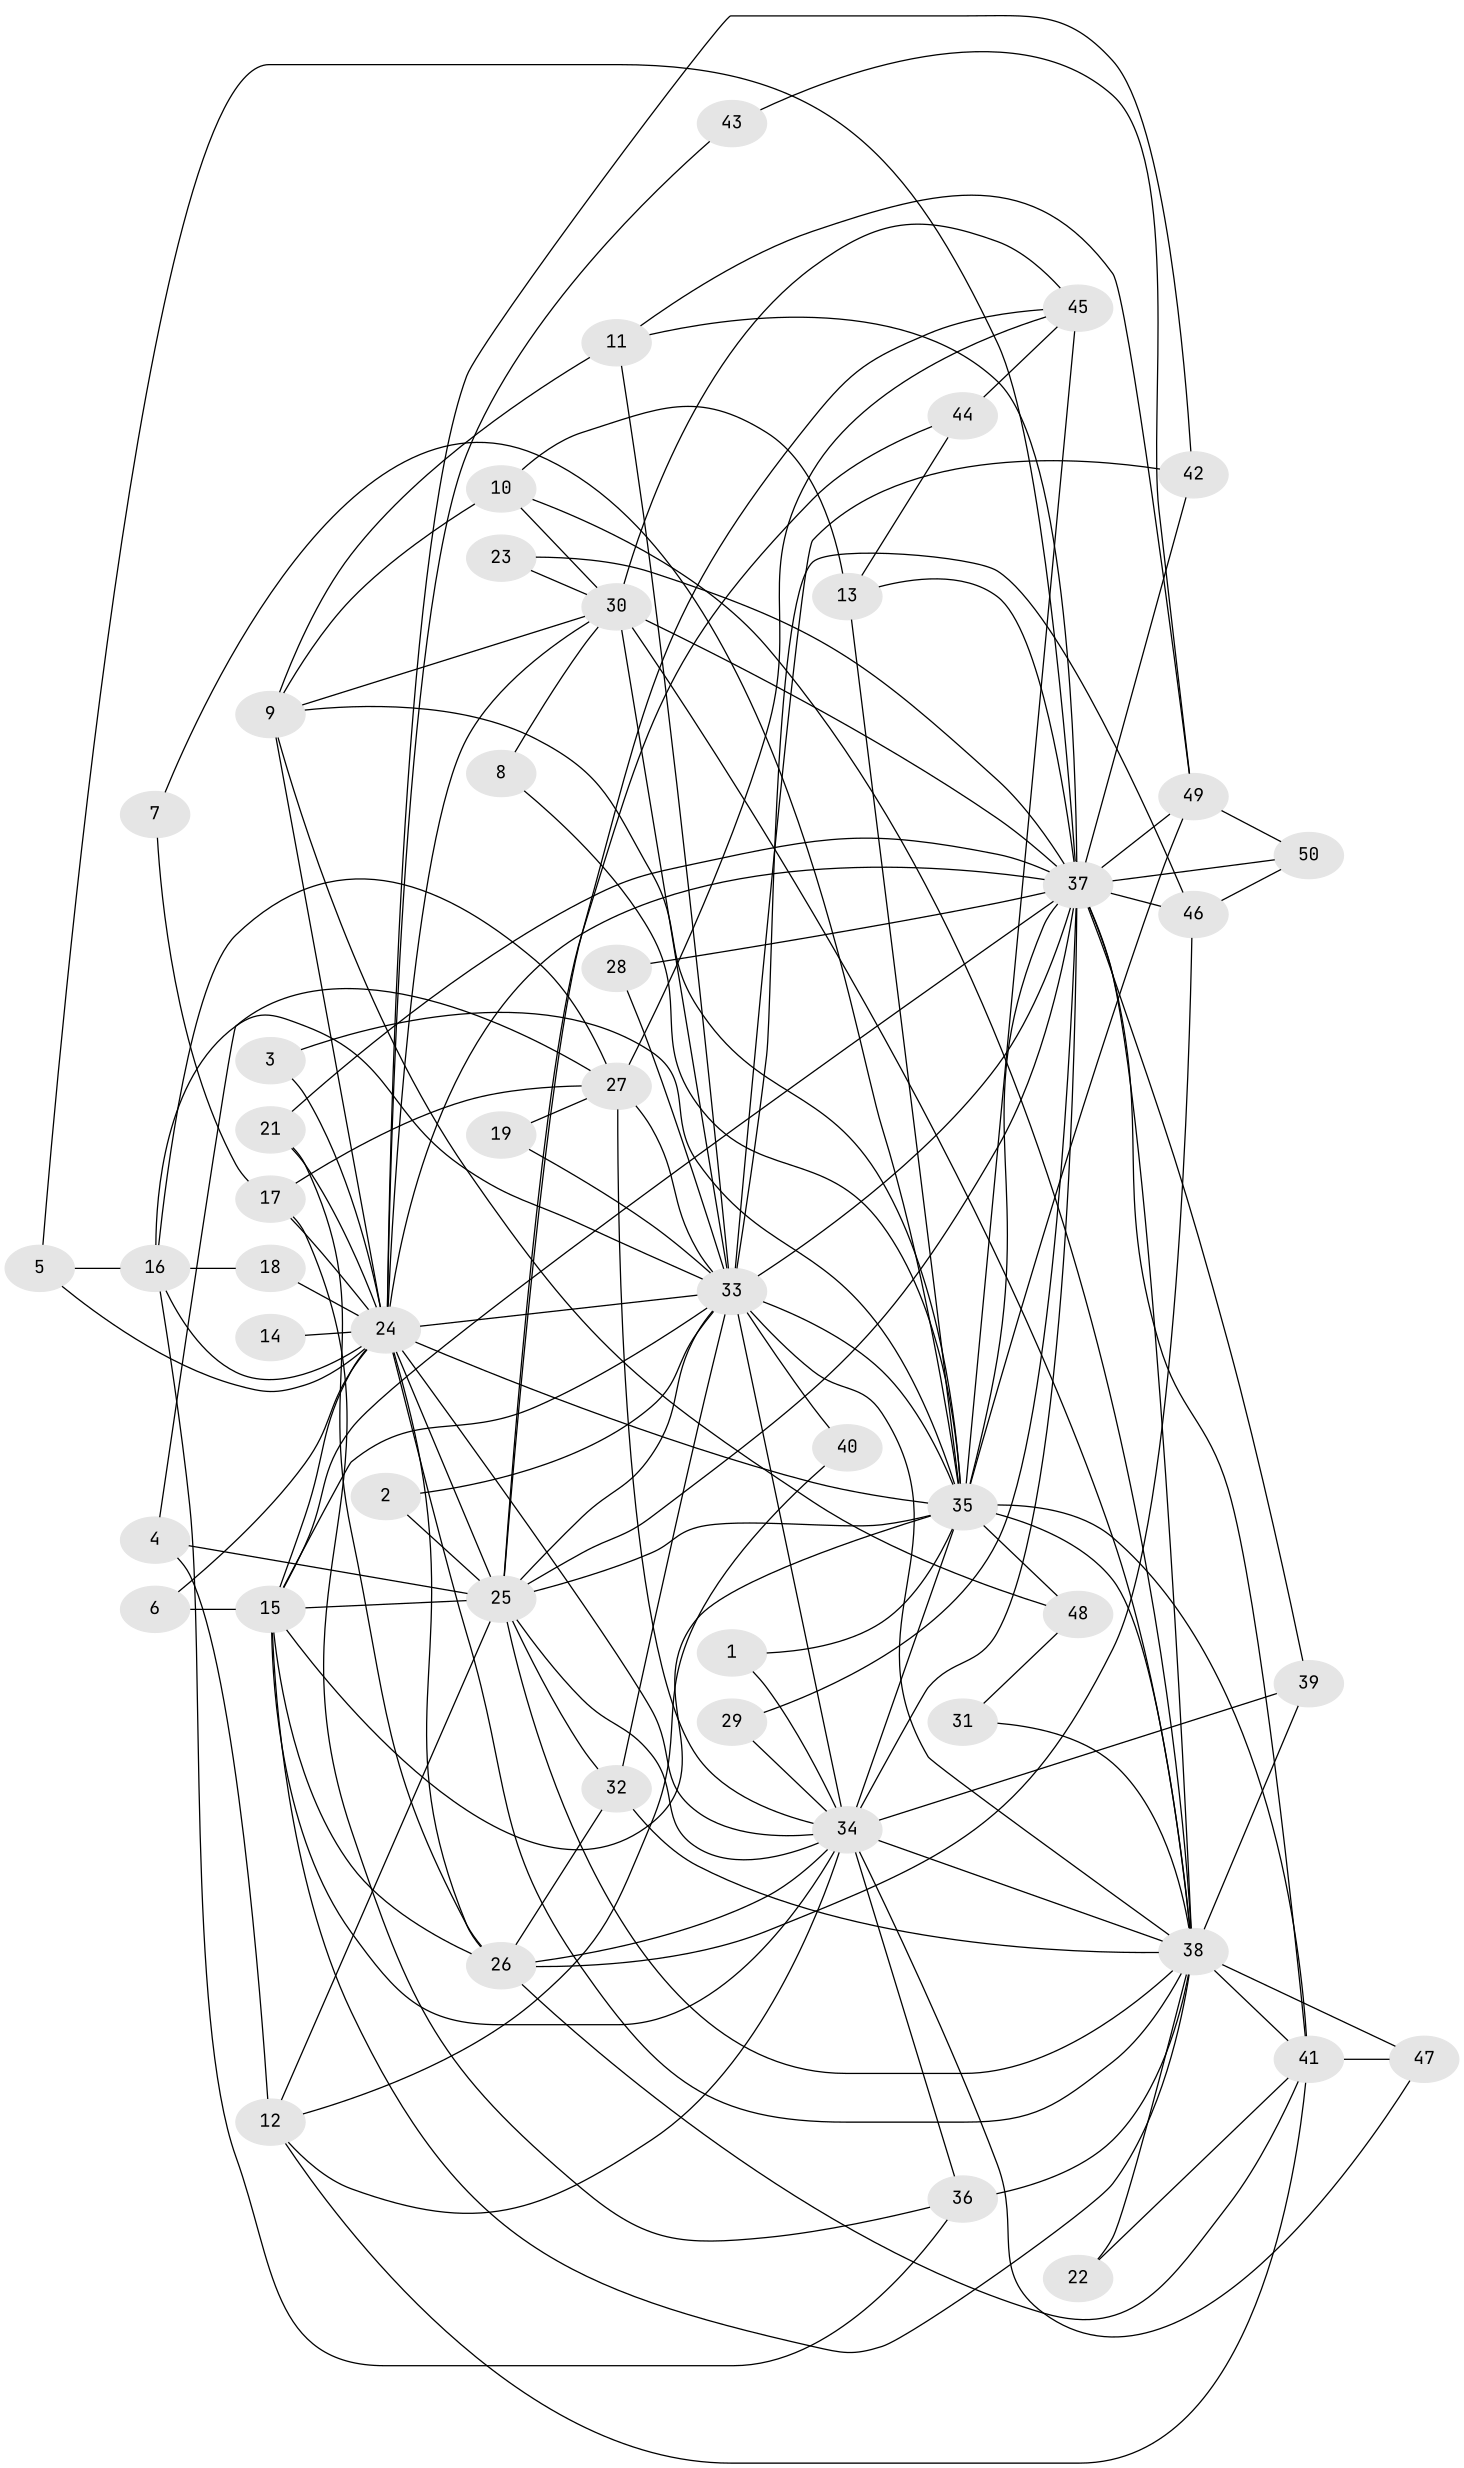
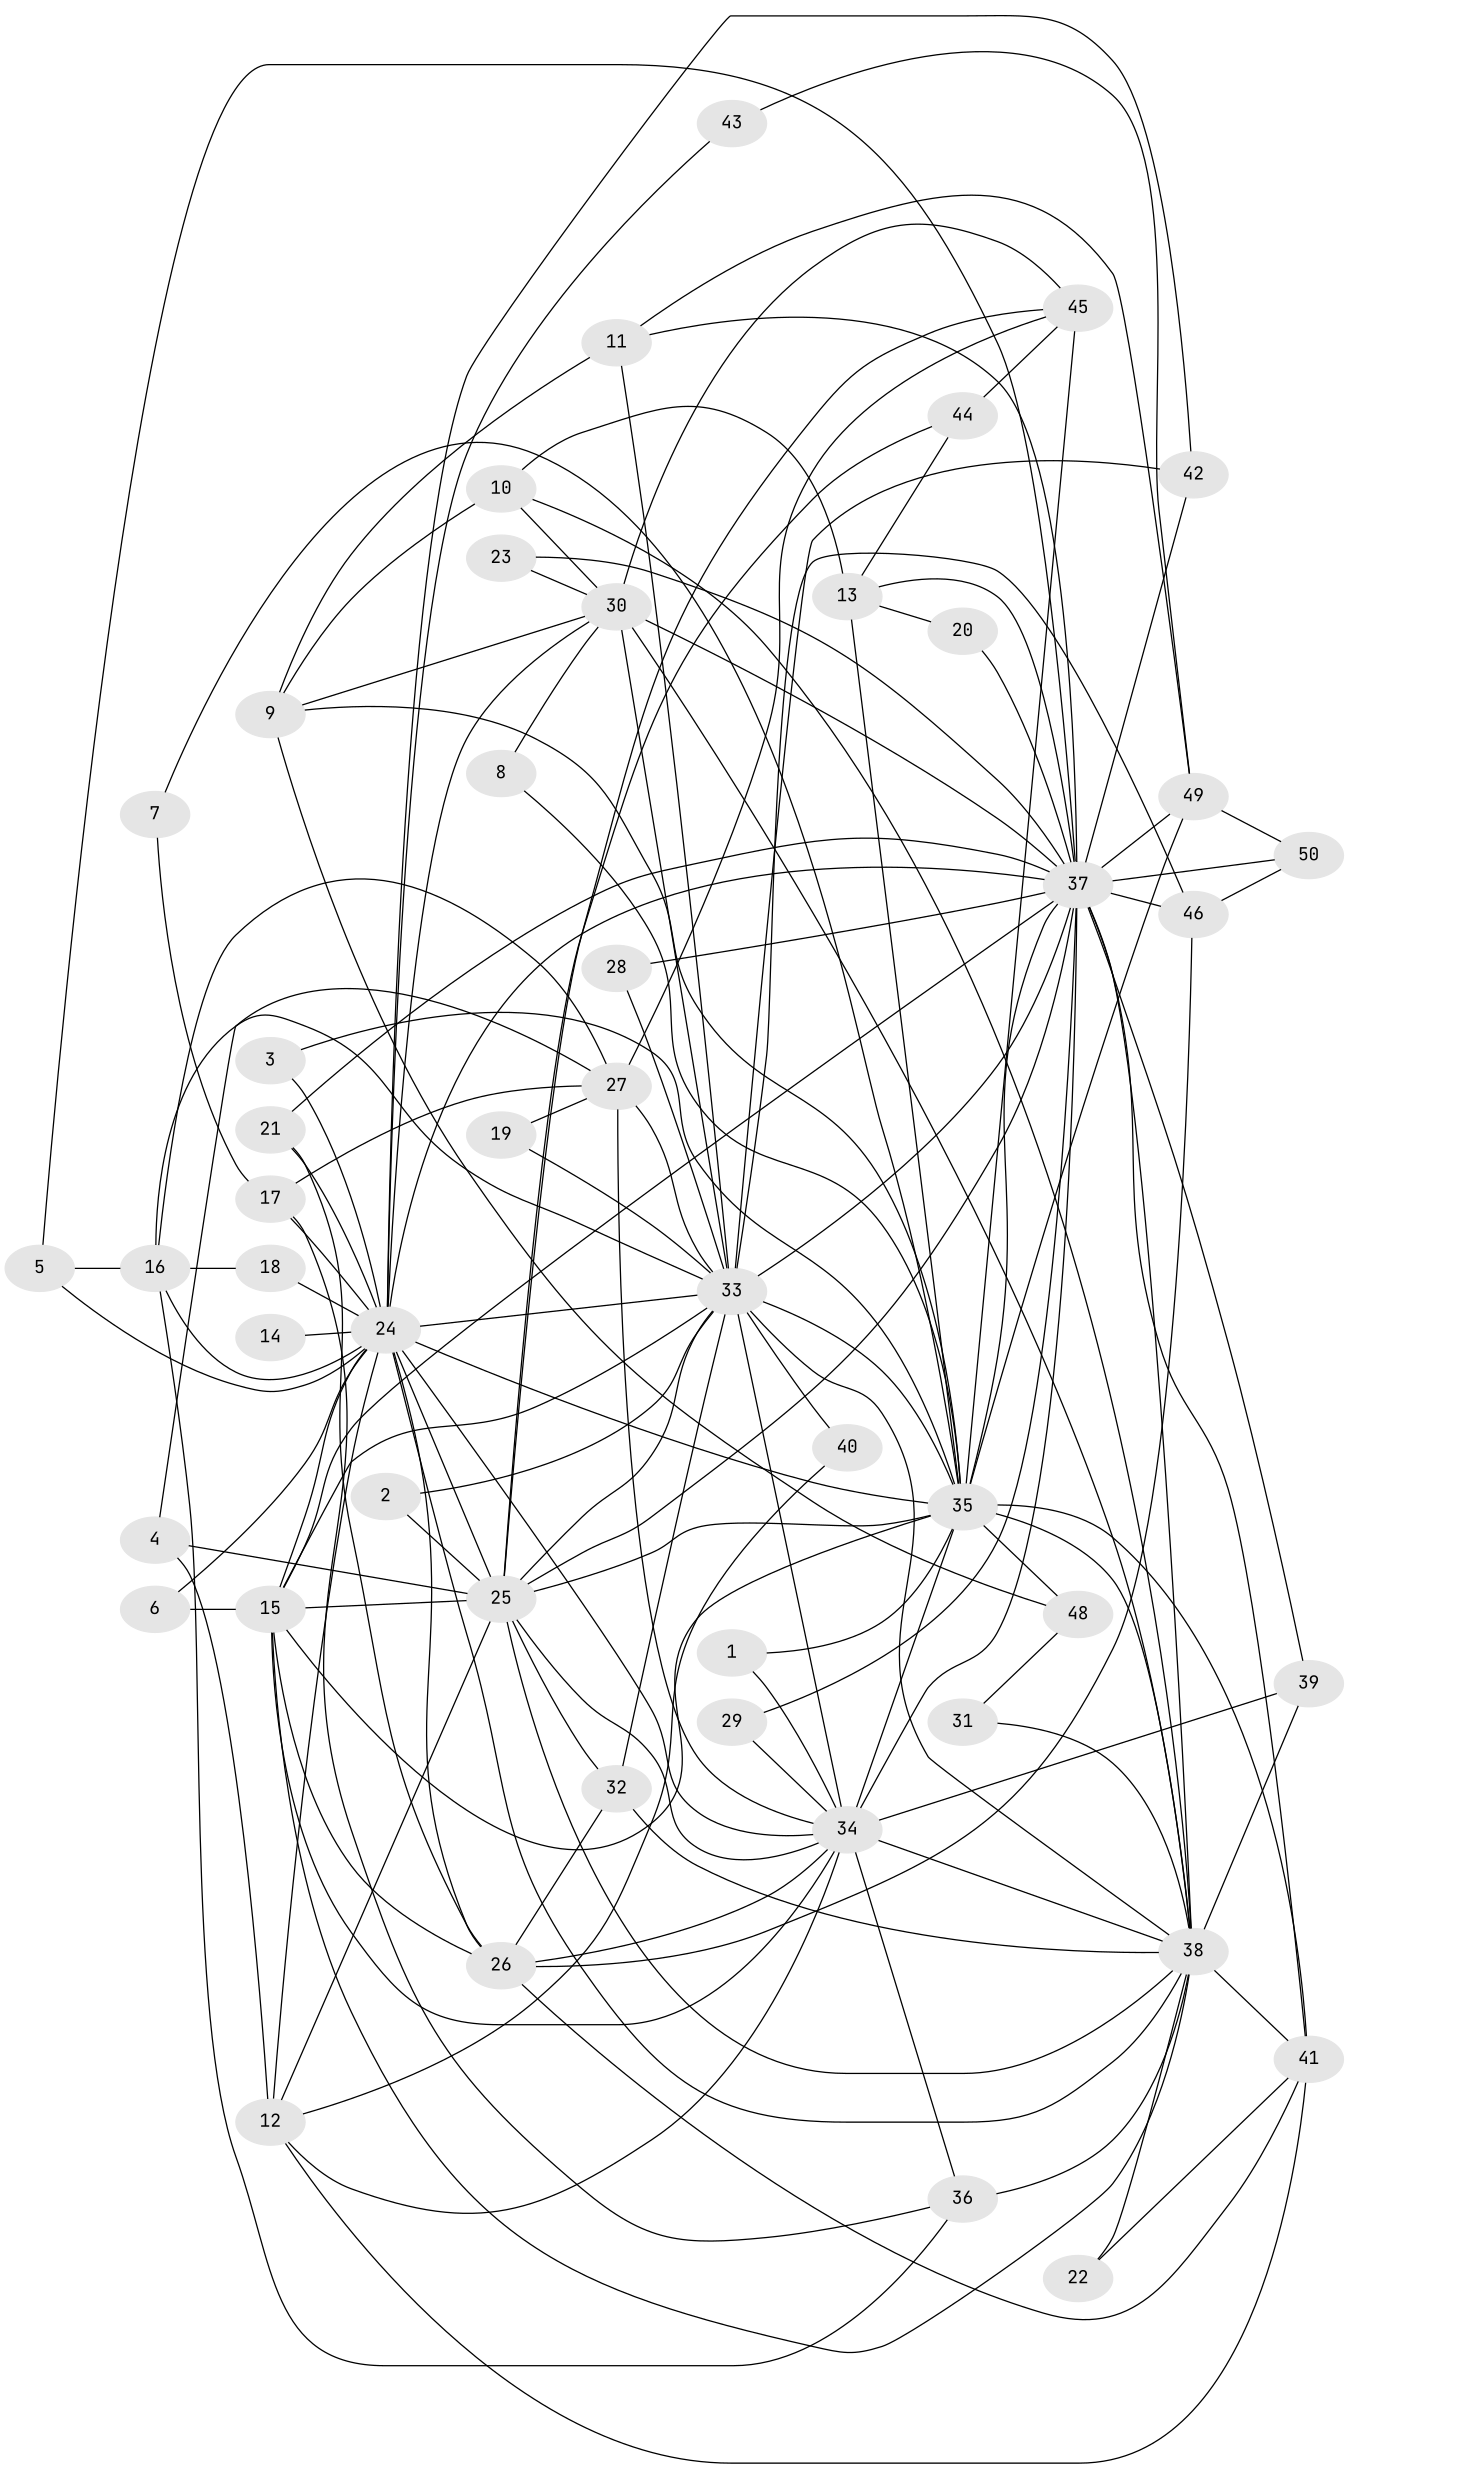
none -> (963, 631)
(328, 1022) -> (312, 1723)
(1424, 2059) -> none
